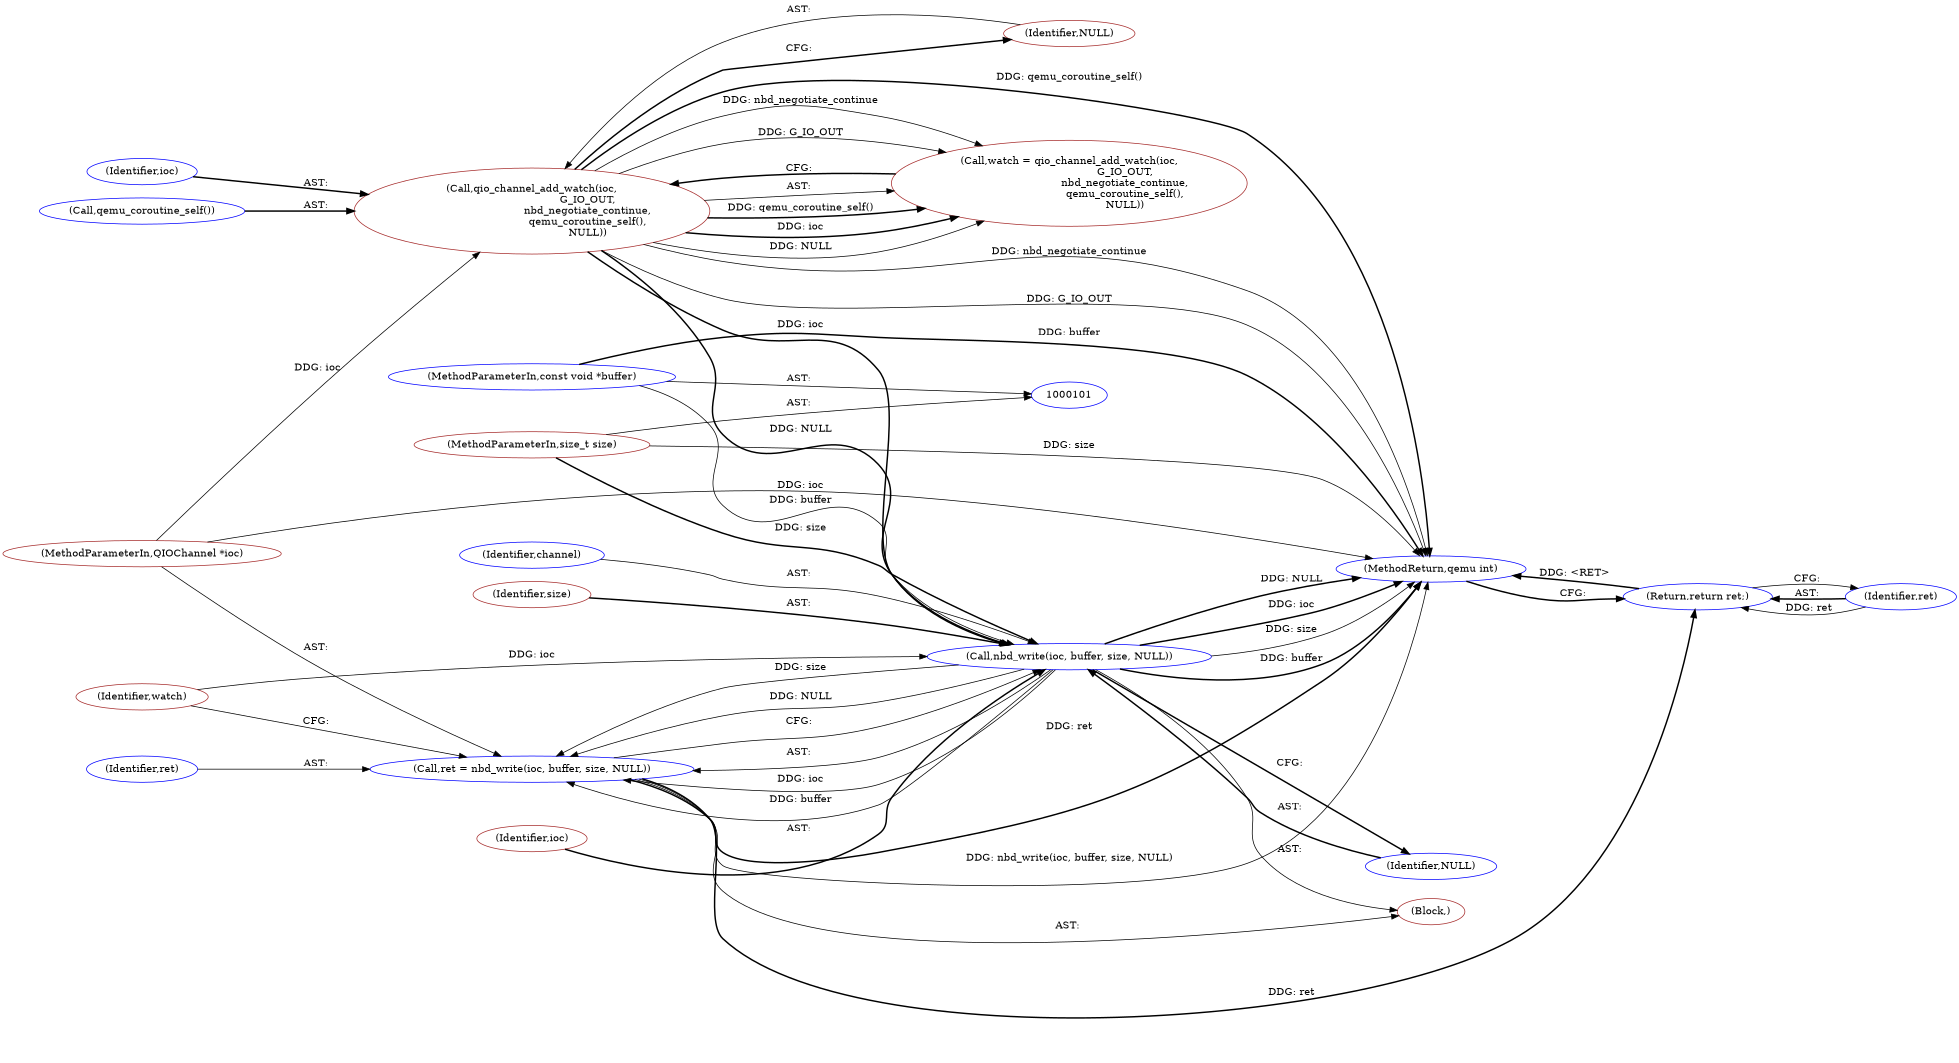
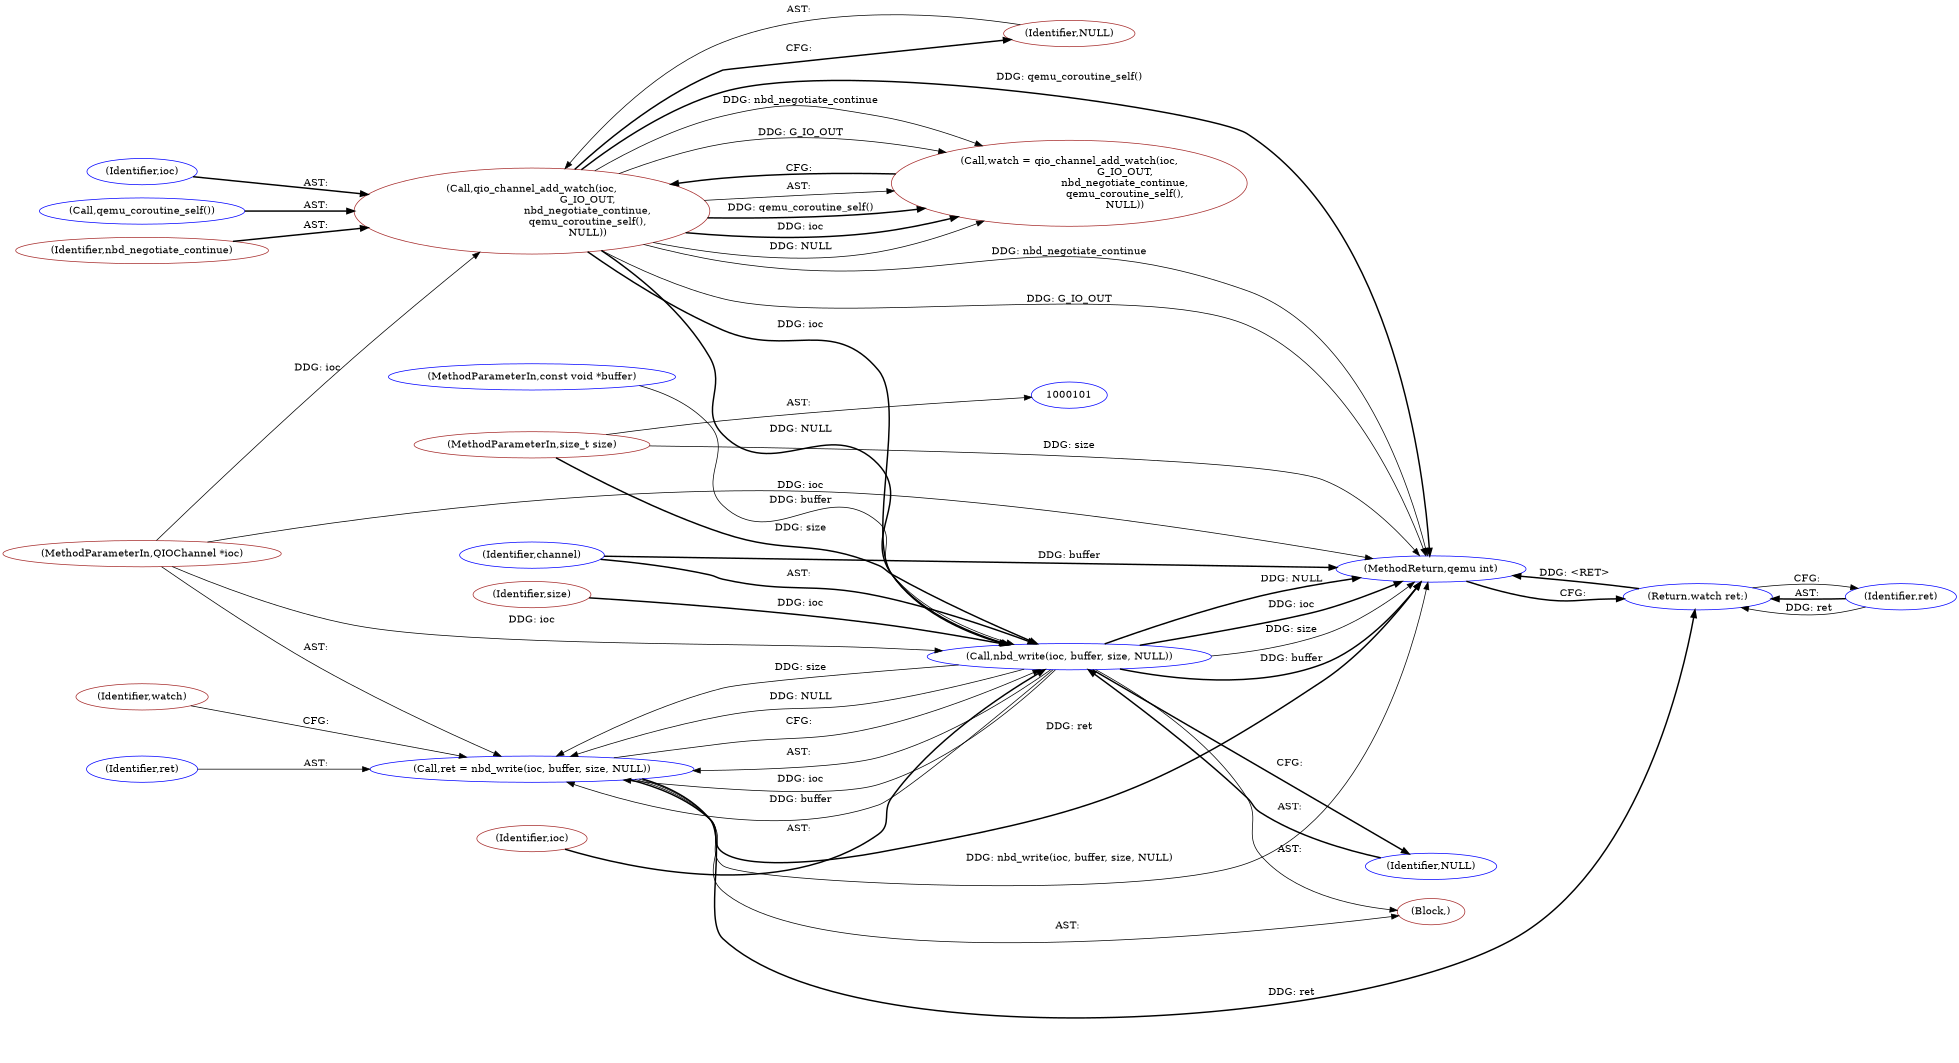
none -> (142, 251)
(1037, 343) -> (967, 562)
(845, 388) -> none
(817, 588) -> (817, 588)
(1698, 597) -> (1698, 597)
(801, 603) -> (801, 603)
(558, 664) -> (548, 641)
